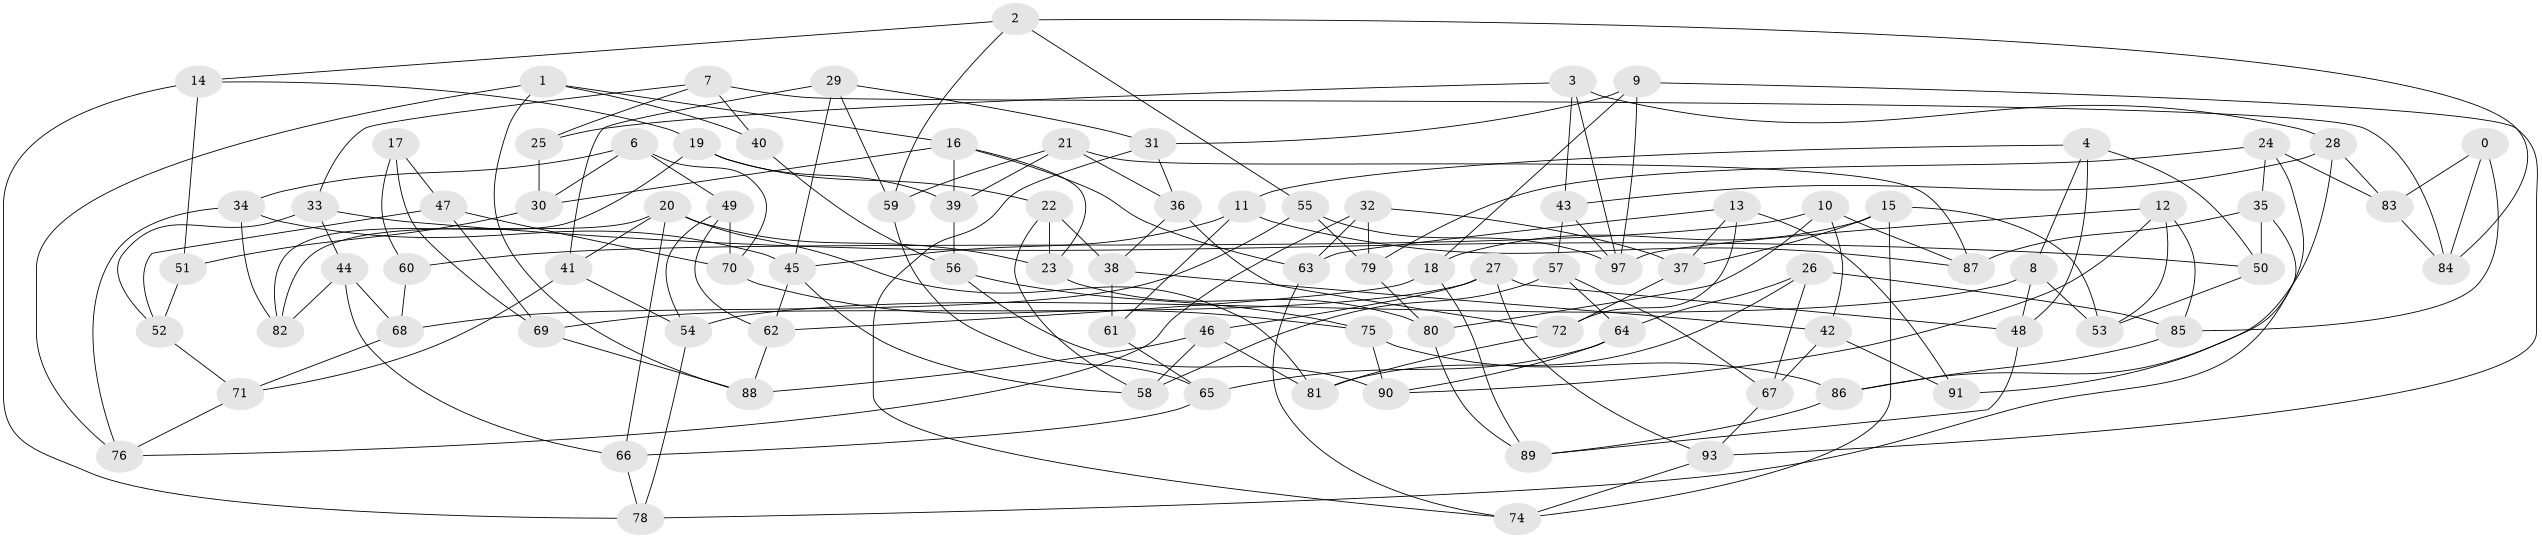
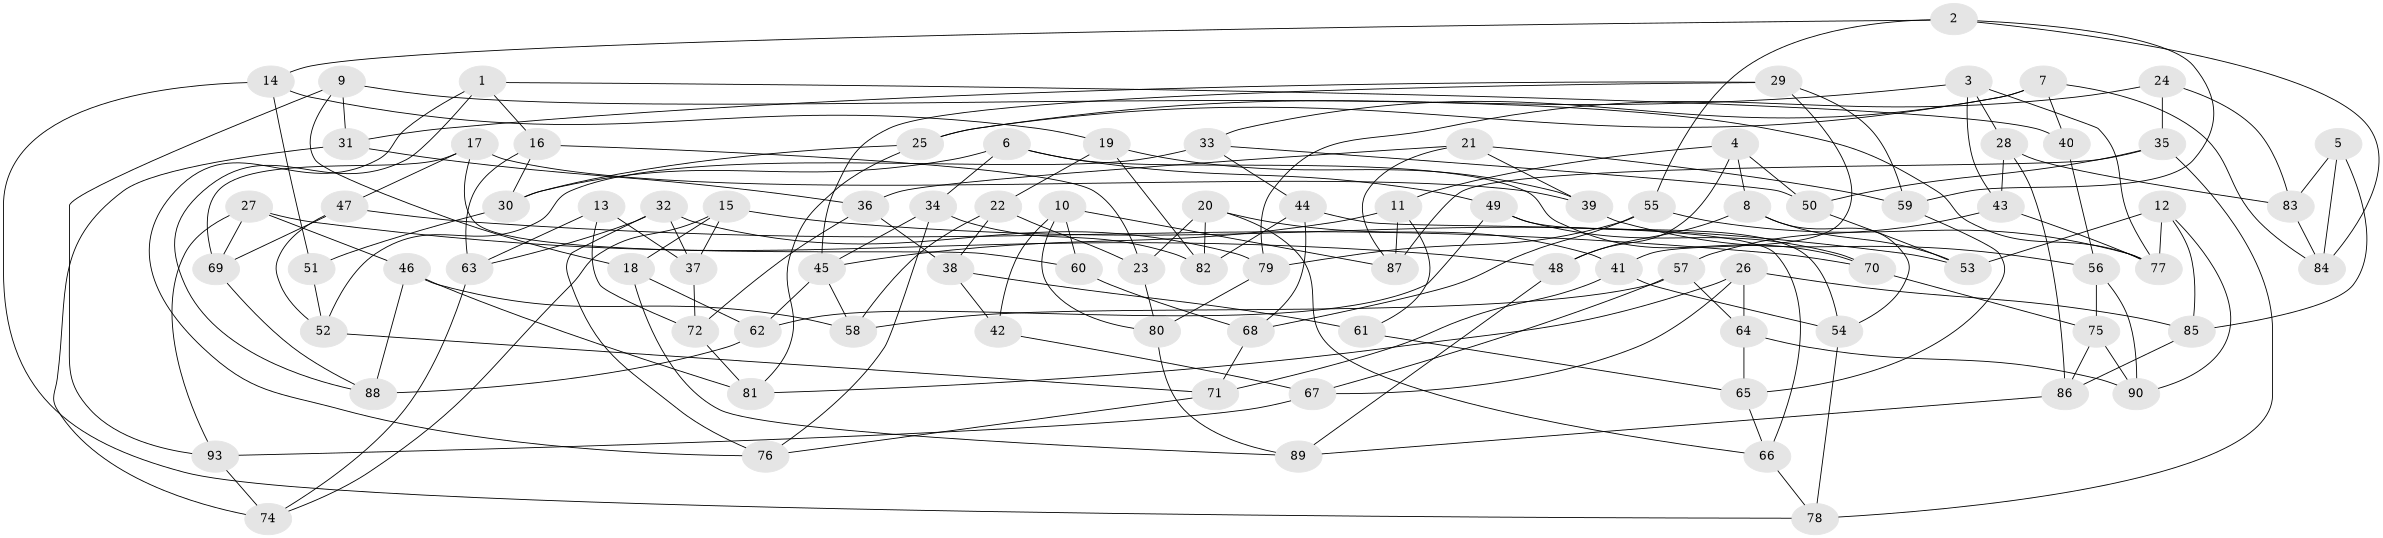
(2485, 144) -> (2339, 144)
(954, 173) -> (1003, 184)
(1619, 269) -> (2159, 269)
(1006, 293) -> (802, 226)
(1957, 394) -> none
